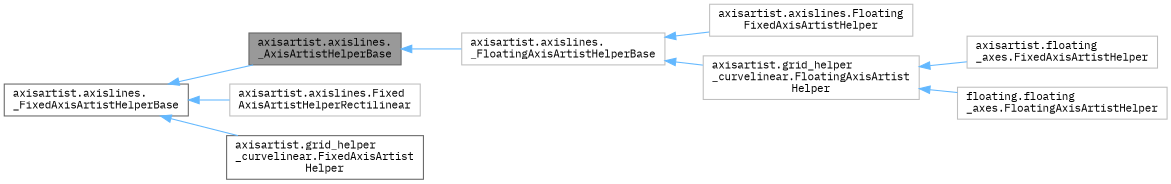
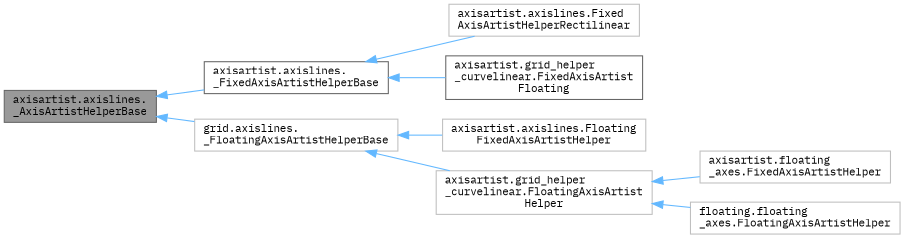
(563, 49) -> (296, 135)
(216, 73) -> (186, 92)
(325, 157) -> (544, 78)
